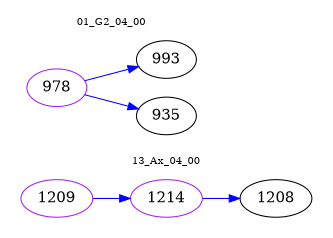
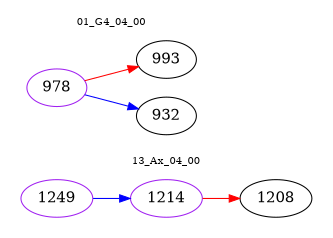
(112, 22) -> (112, 22)
(106, 75) -> (106, 75)
(166, 116) -> (166, 116)
(57, 198) -> (57, 198)
(216, 198) -> (216, 198)
